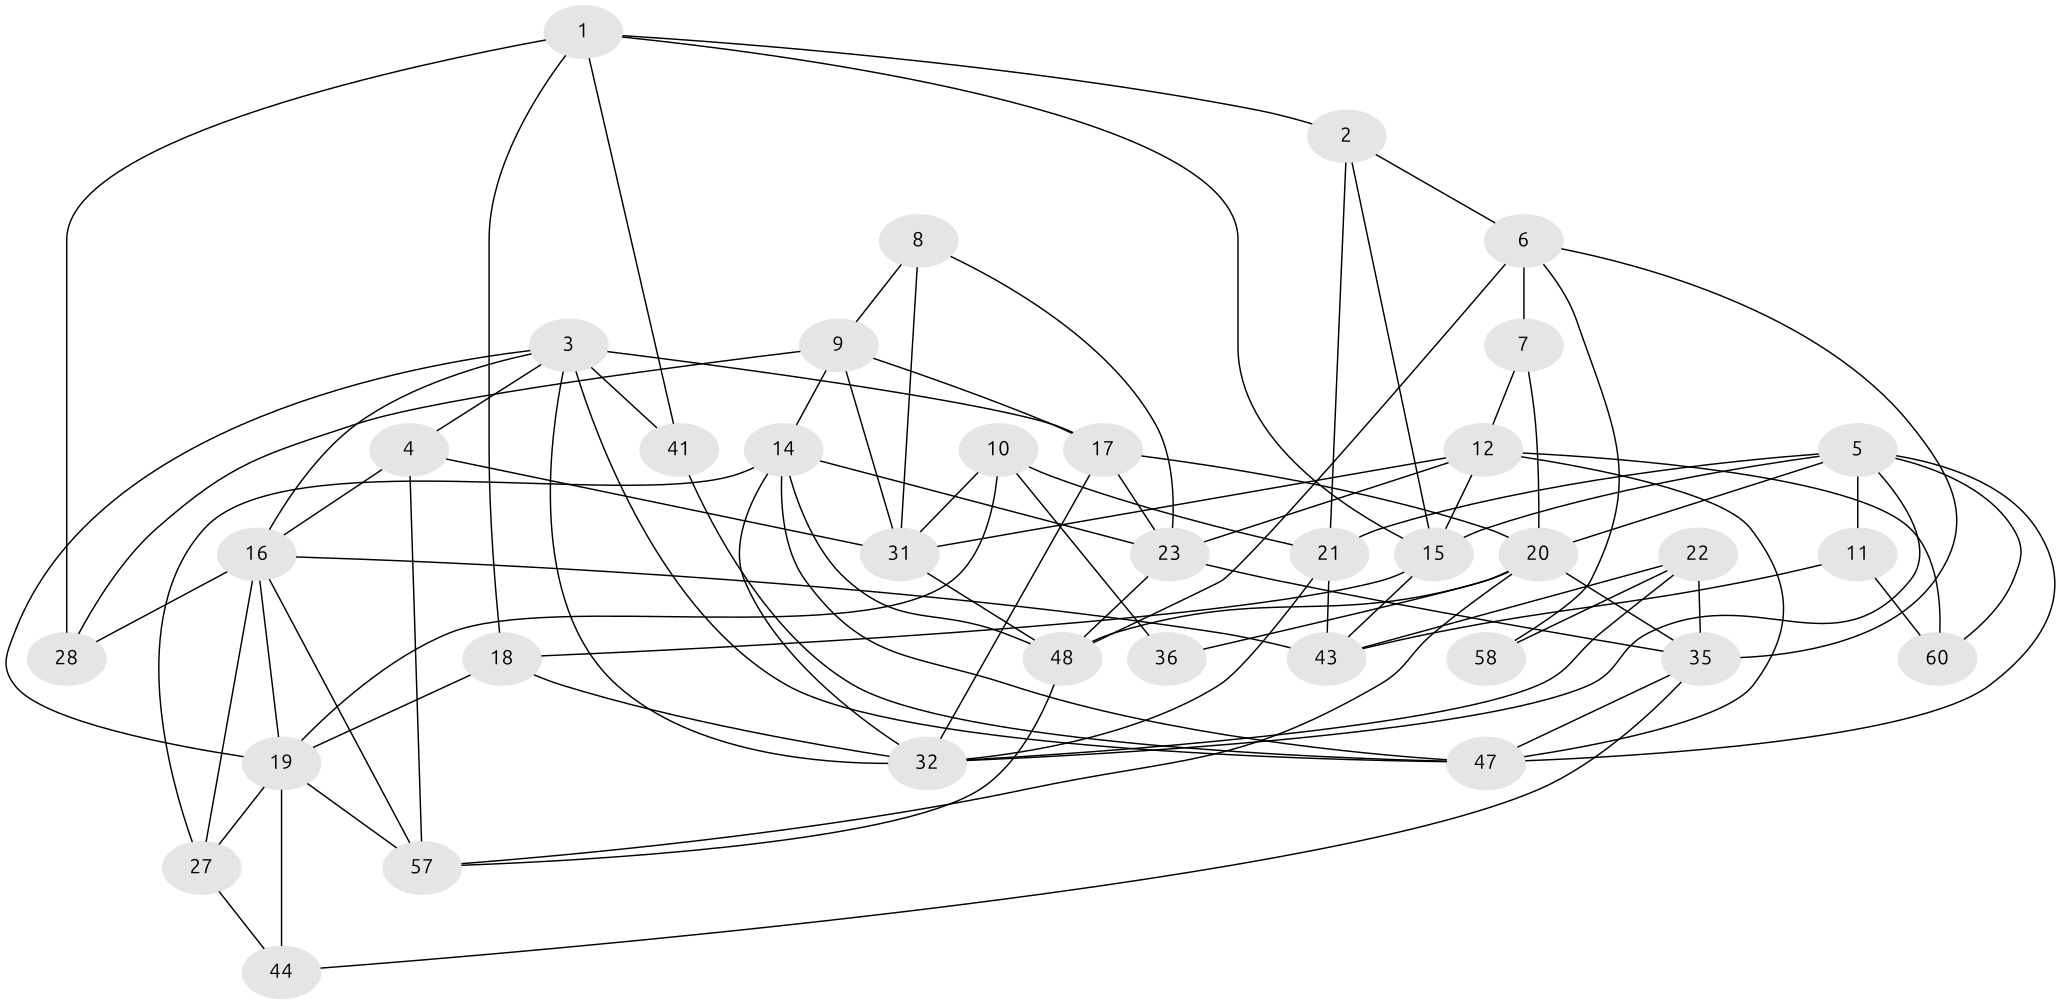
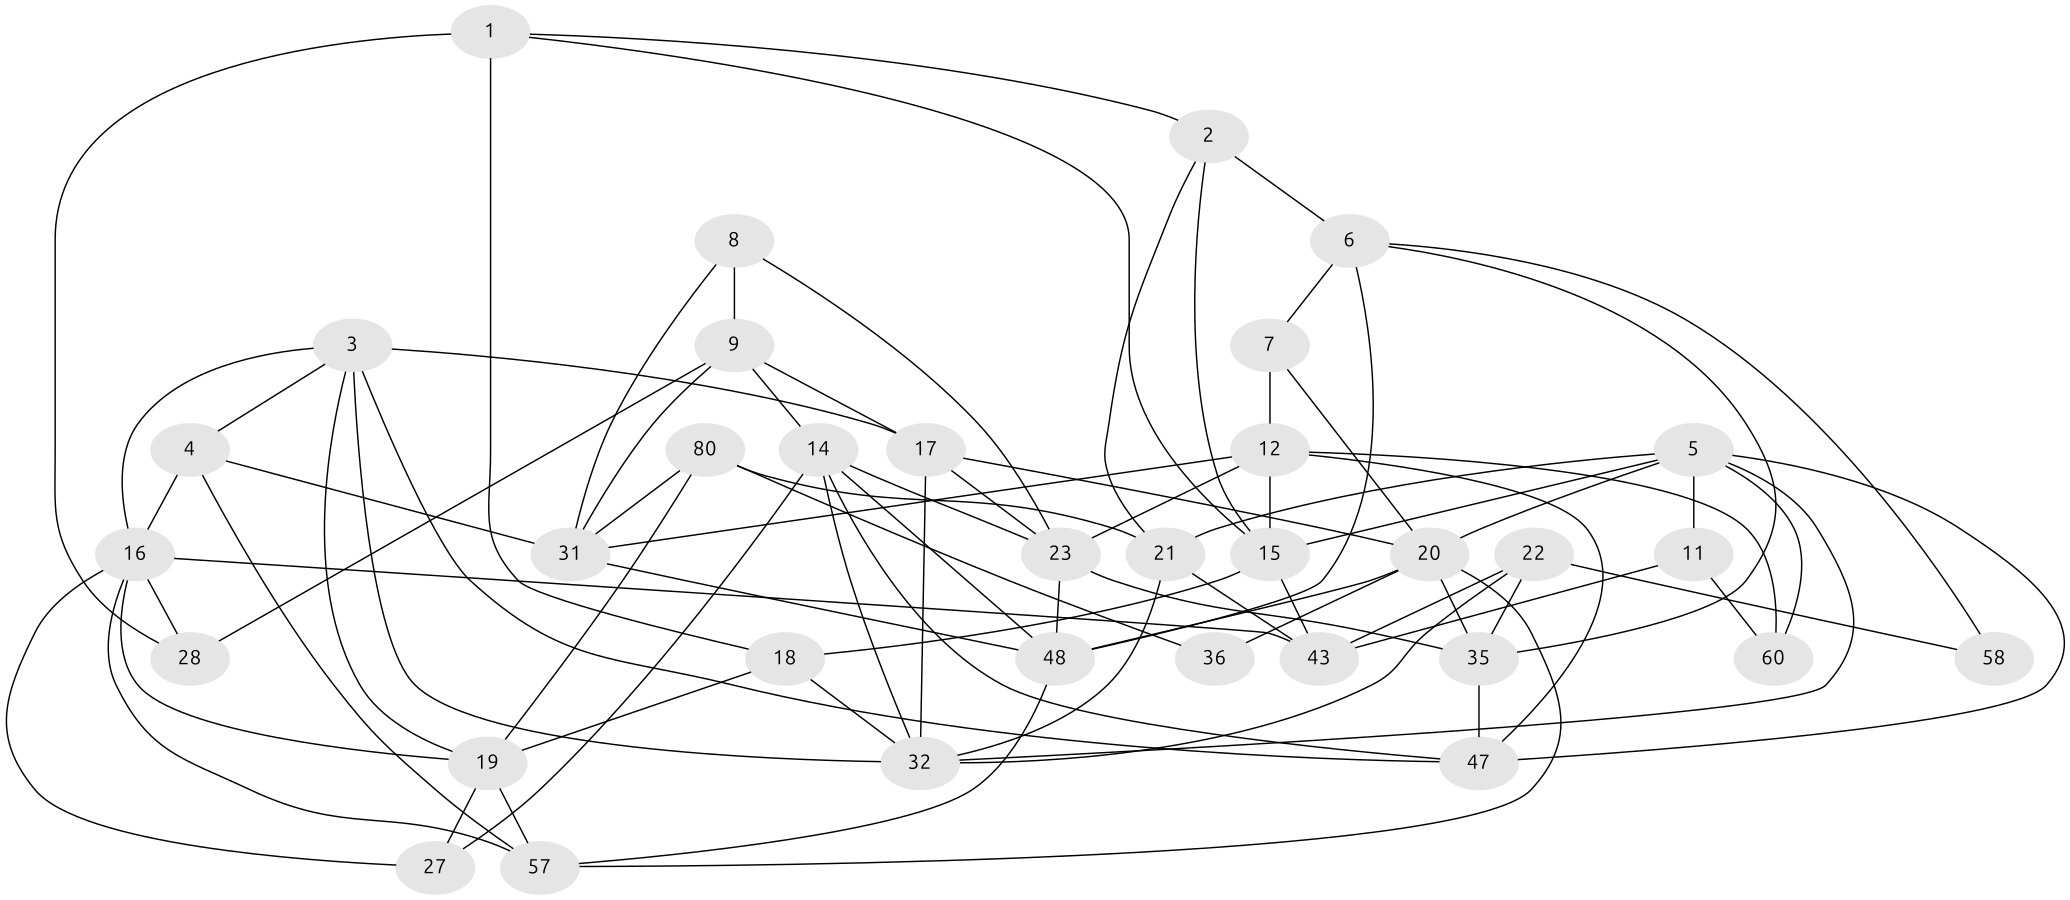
(679, 450) -> none
(999, 450) -> (705, 450)
(282, 972) -> none
